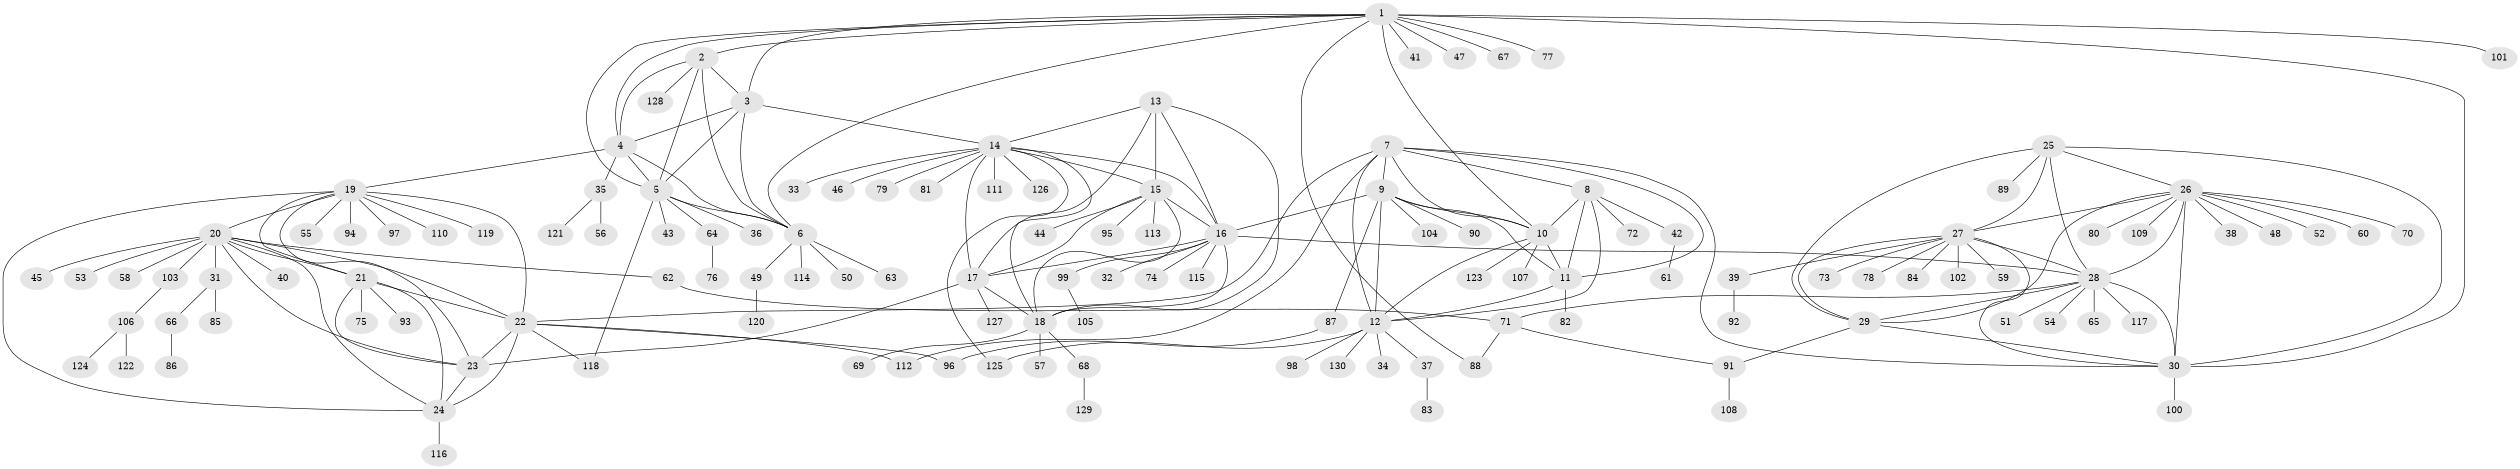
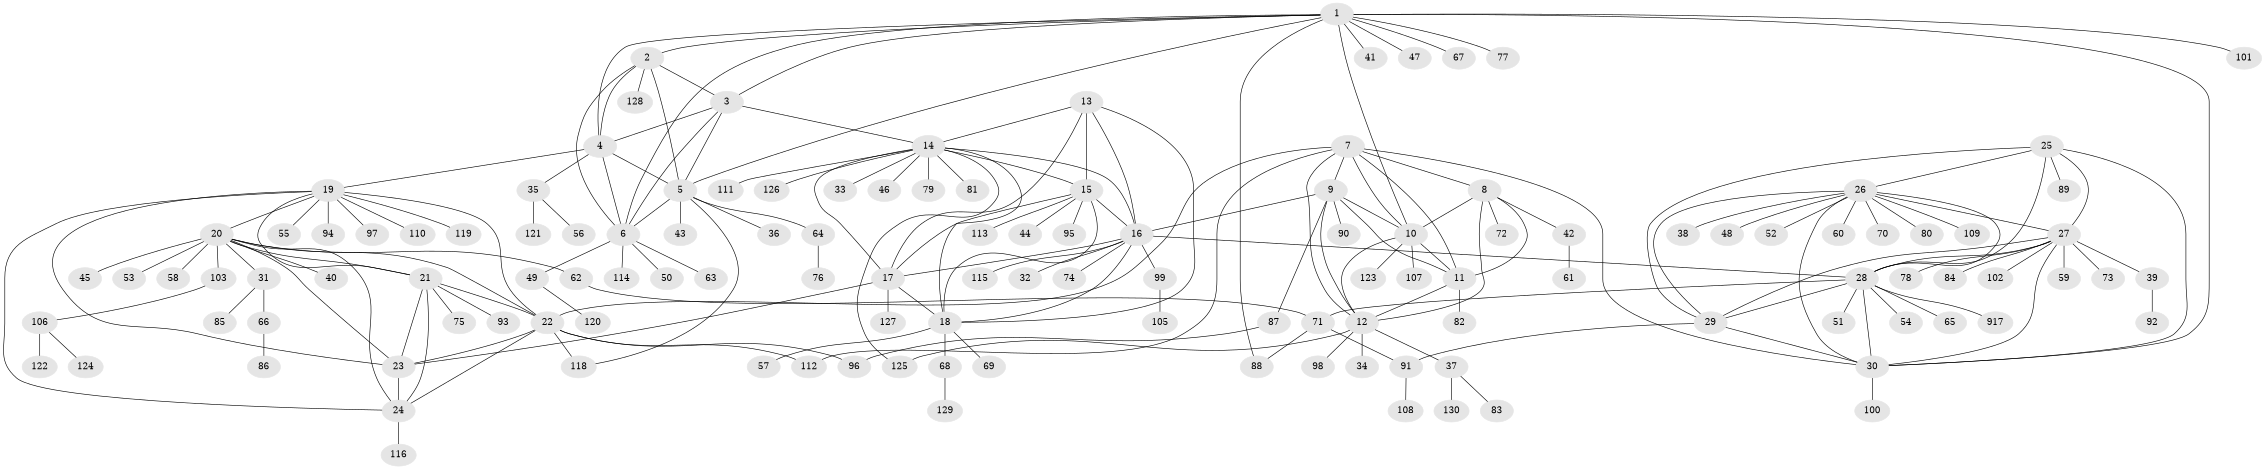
(1430, 235) -> none
(2139, 323) -> (1995, 323)
(1357, 345) -> (1452, 389)
